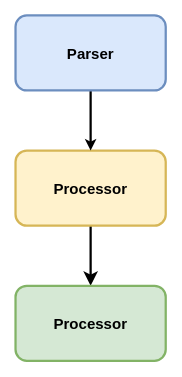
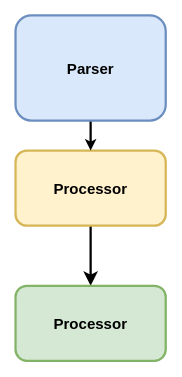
(90, 53) -> (90, 68)
